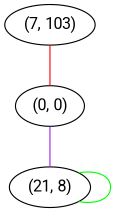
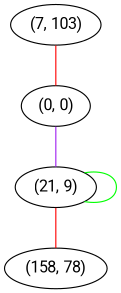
(50, 187) -> (56, 187)
none -> (56, 268)
